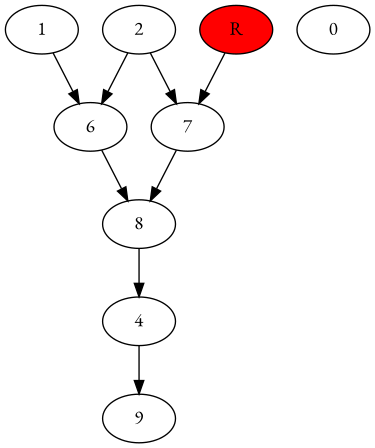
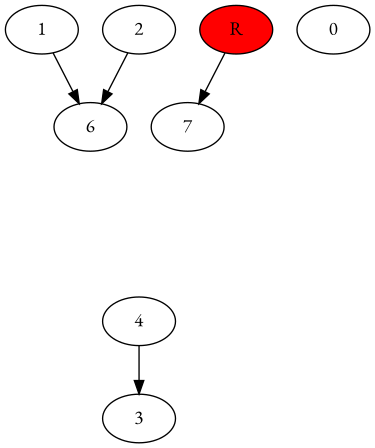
(160, 72) -> none
(139, 224) -> none
(139, 418) -> (139, 418)
